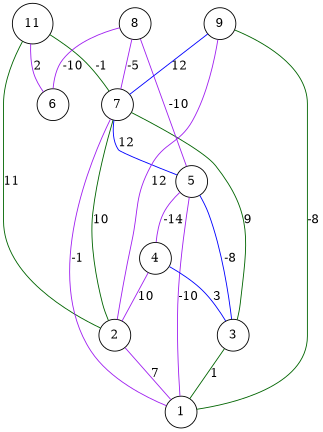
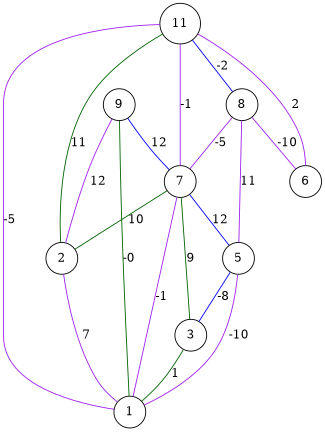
(83, 59) -> (180, 105)
none -> (213, 66)
(179, 105) -> (249, 182)
none -> (4, 196)
(314, 220) -> (129, 258)
(155, 258) -> none
